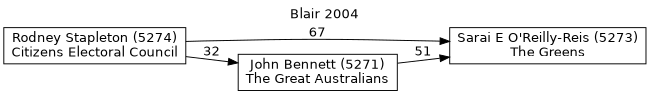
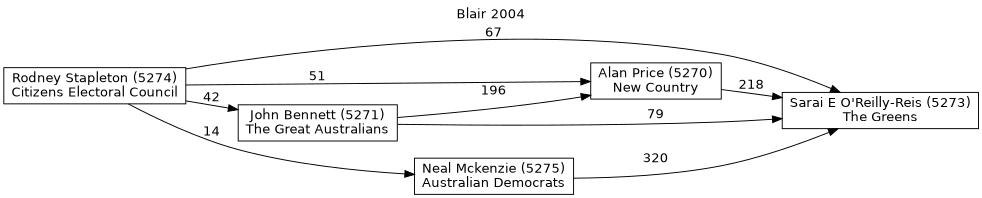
(212, 52) -> (212, 98)
(424, 52) -> (656, 115)
none -> (656, 81)
none -> (494, 176)
